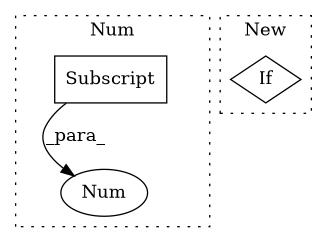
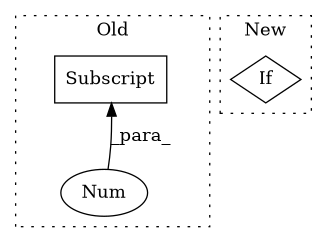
(113, 31) -> (113, 31)
(43, 135) -> (111, 143)
